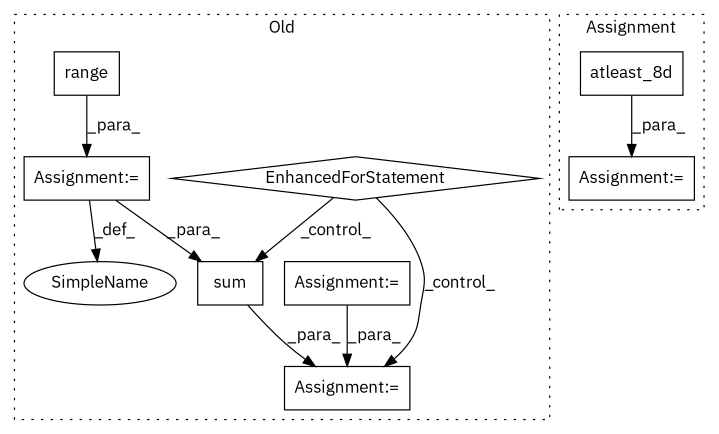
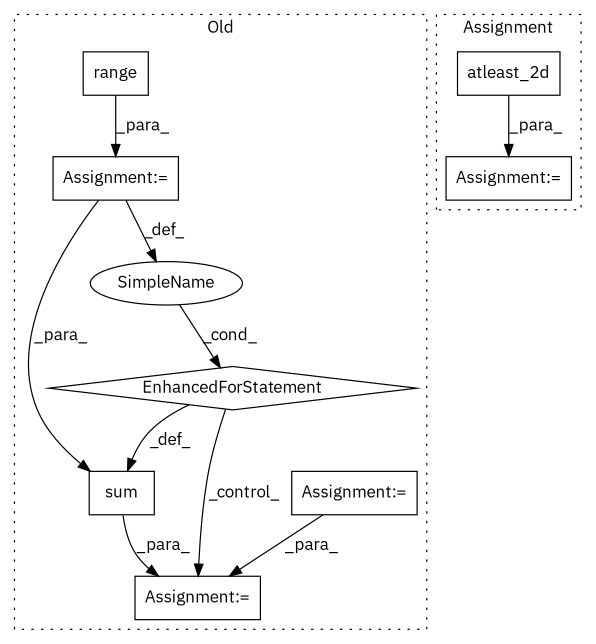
(632, 74) -> (509, 74)
(336, 231) -> (171, 441)
none -> (196, 331)
